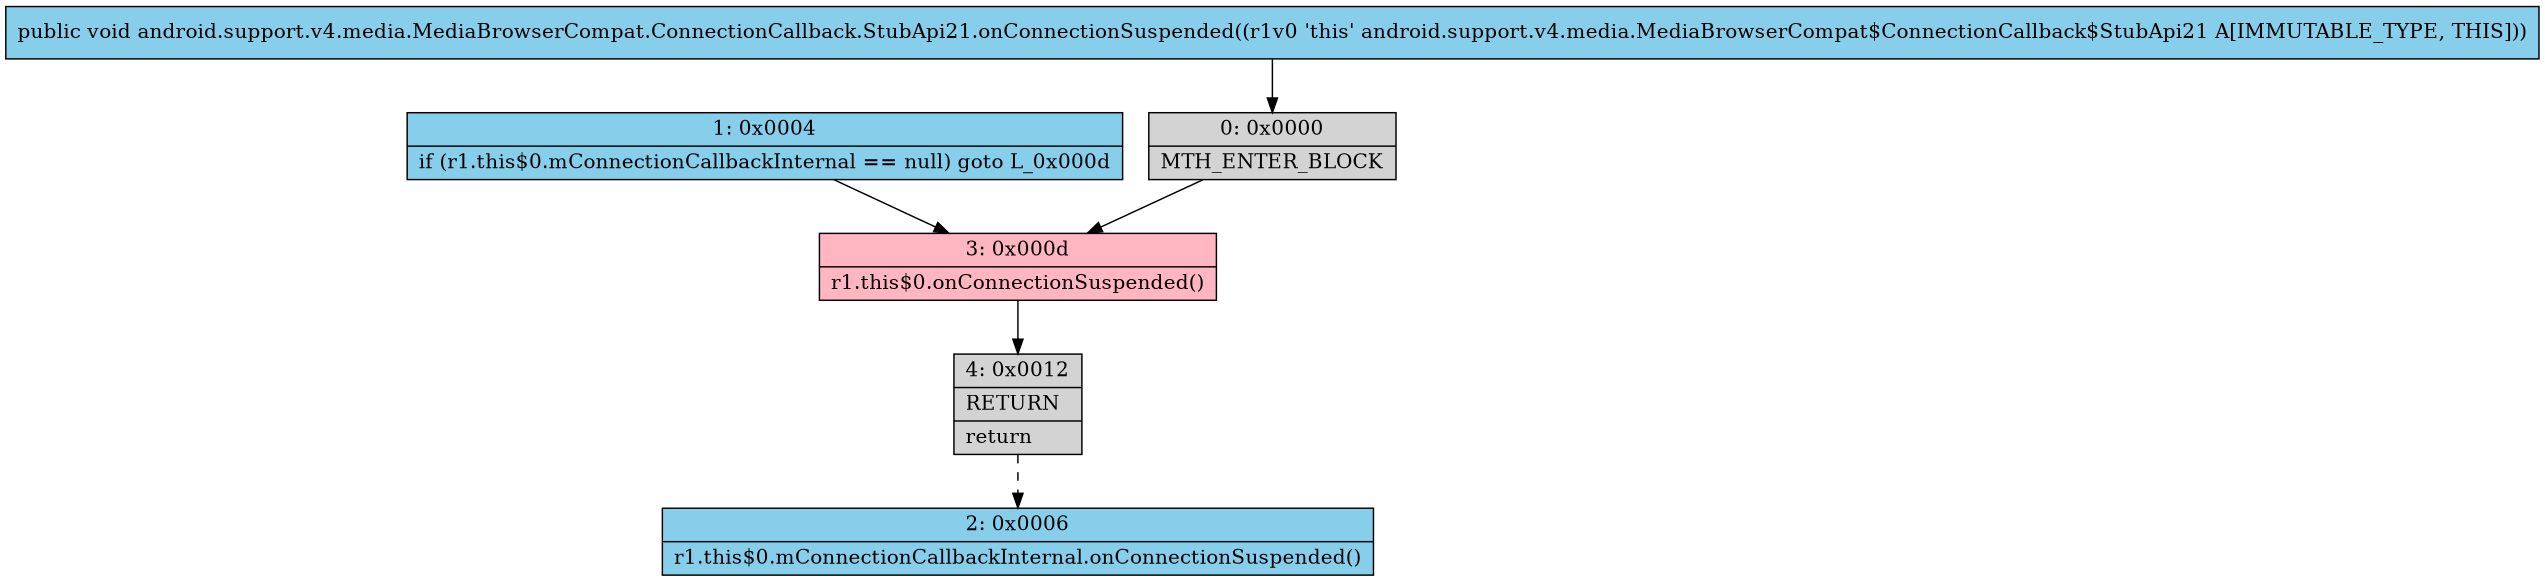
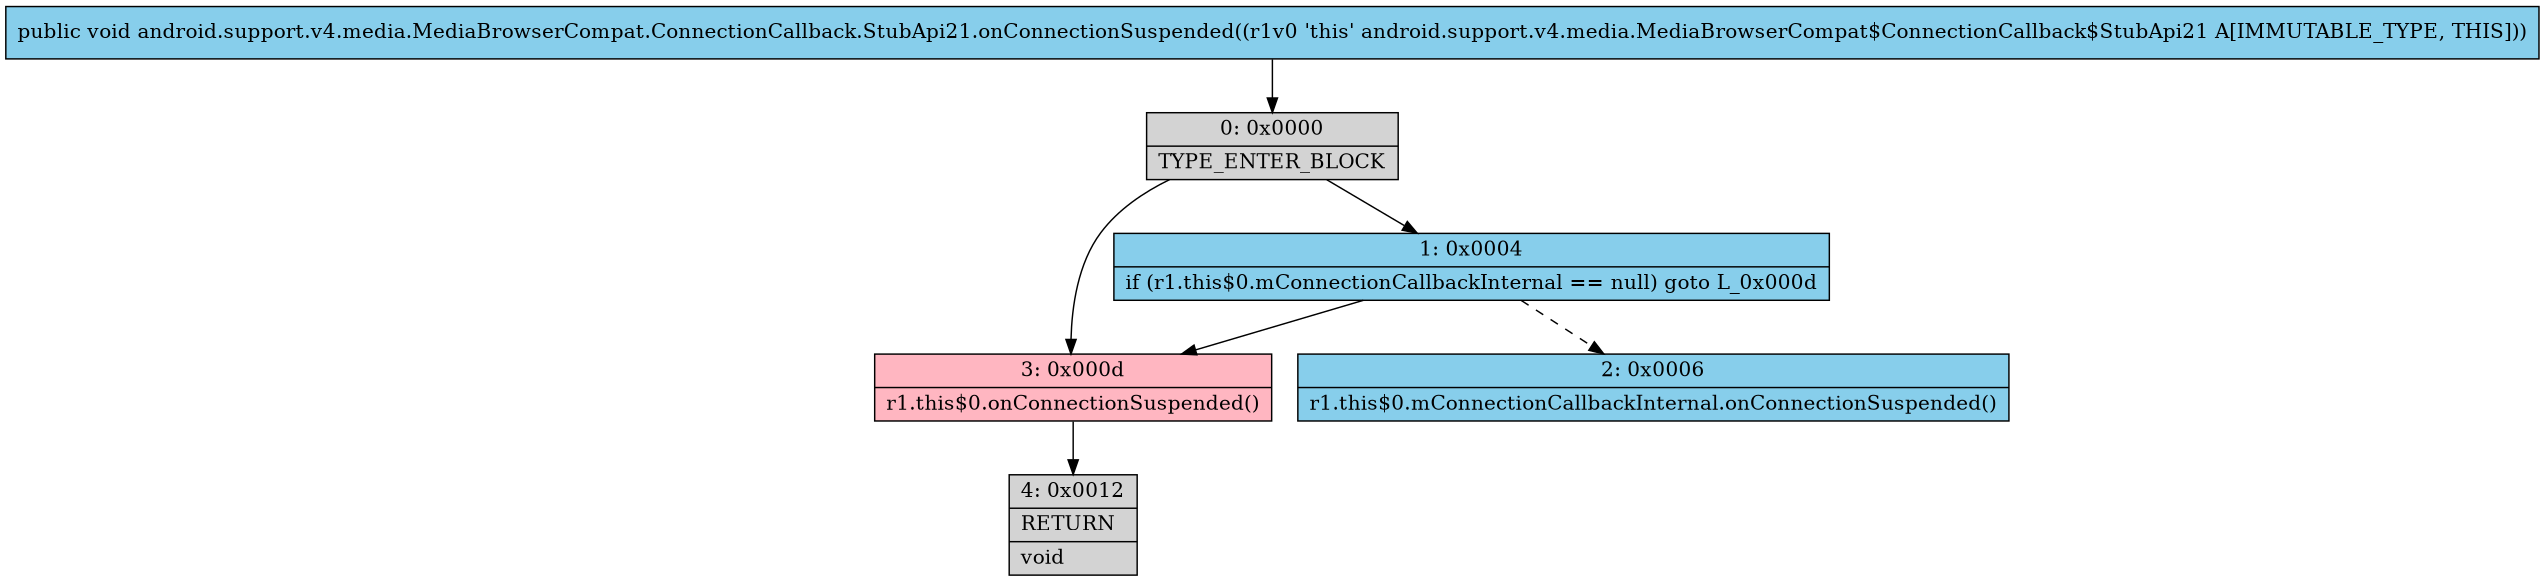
(1272, 162) -> (1272, 162)
none -> (1366, 203)
(999, 437) -> (1043, 558)
(1018, 474) -> (1556, 323)
